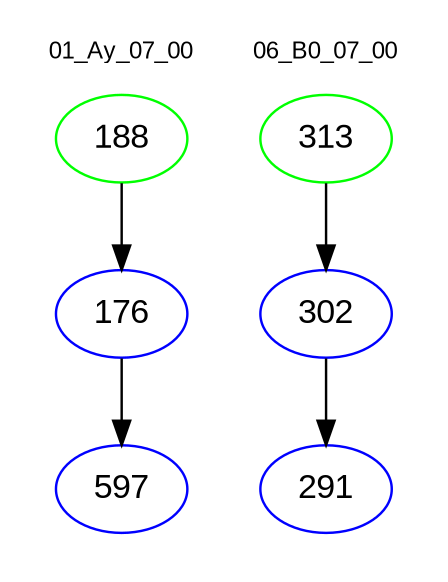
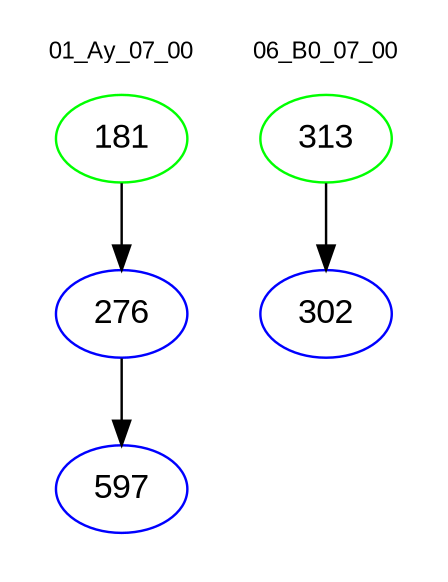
(122, 139) -> (122, 139)
(122, 314) -> (122, 314)
(326, 489) -> none
